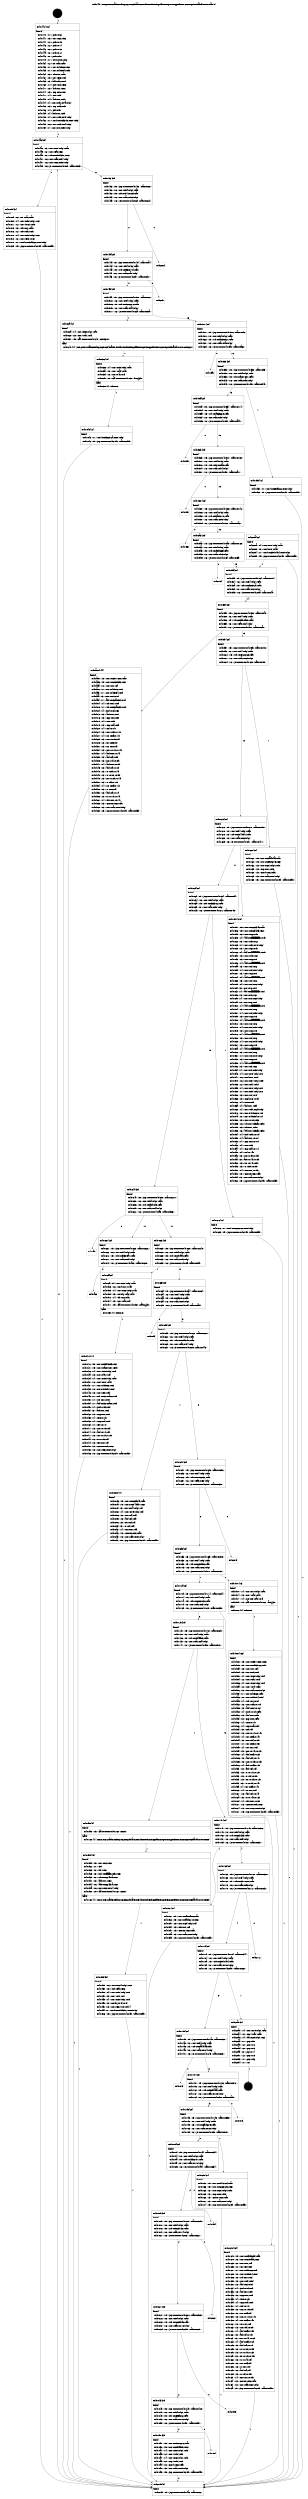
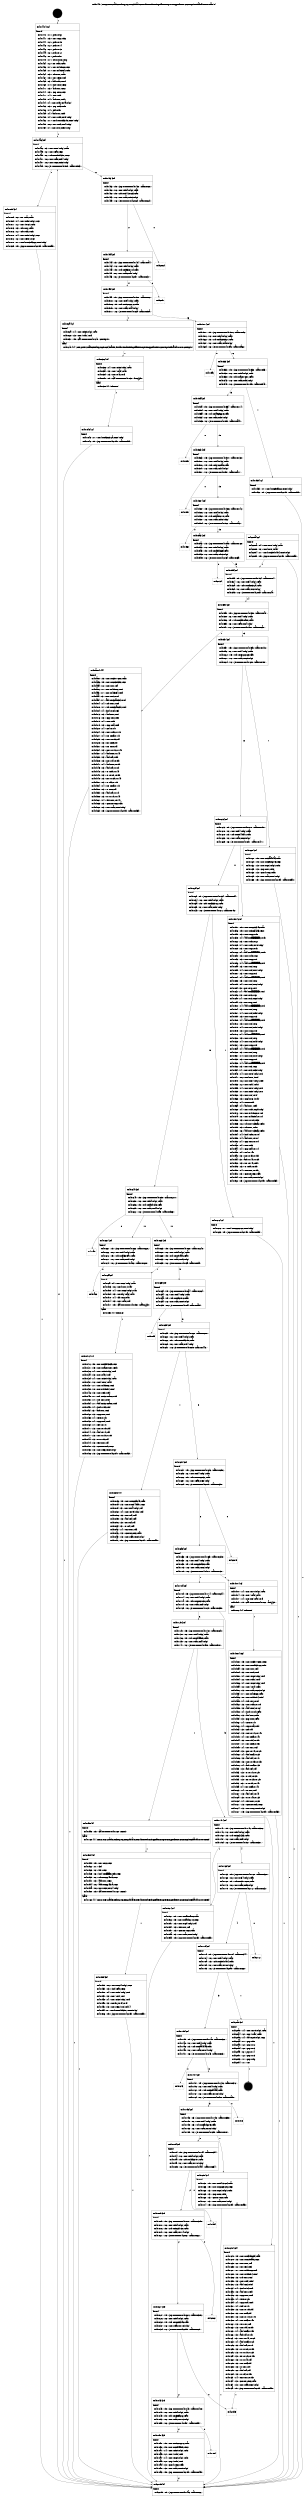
(243, 2447) -> (234, 2400)
